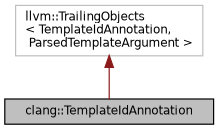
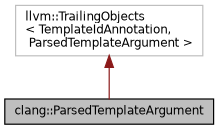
(109, 112) -> (109, 112)
